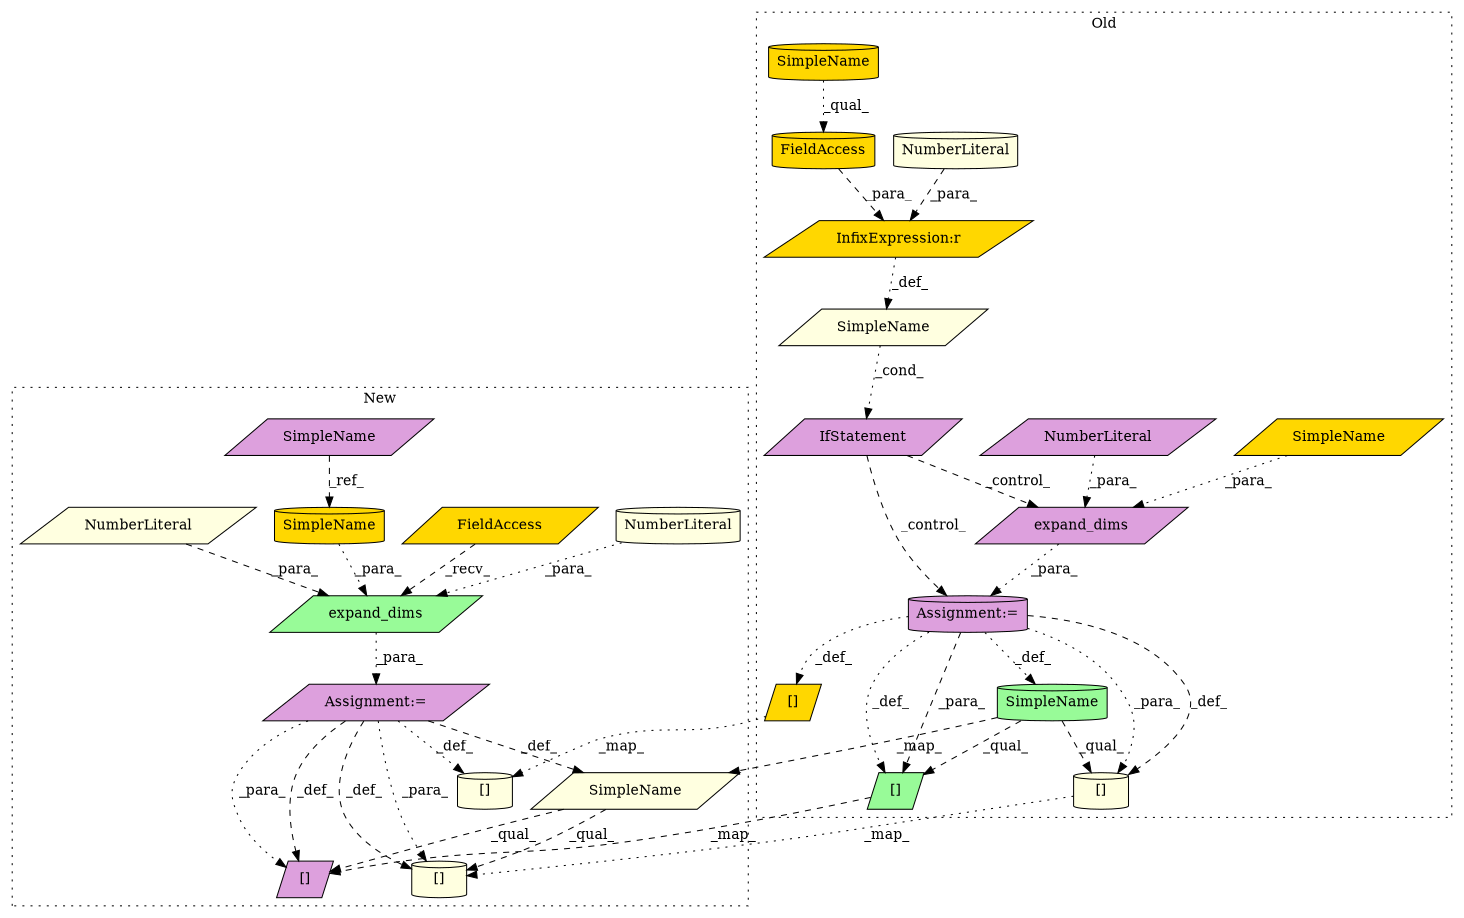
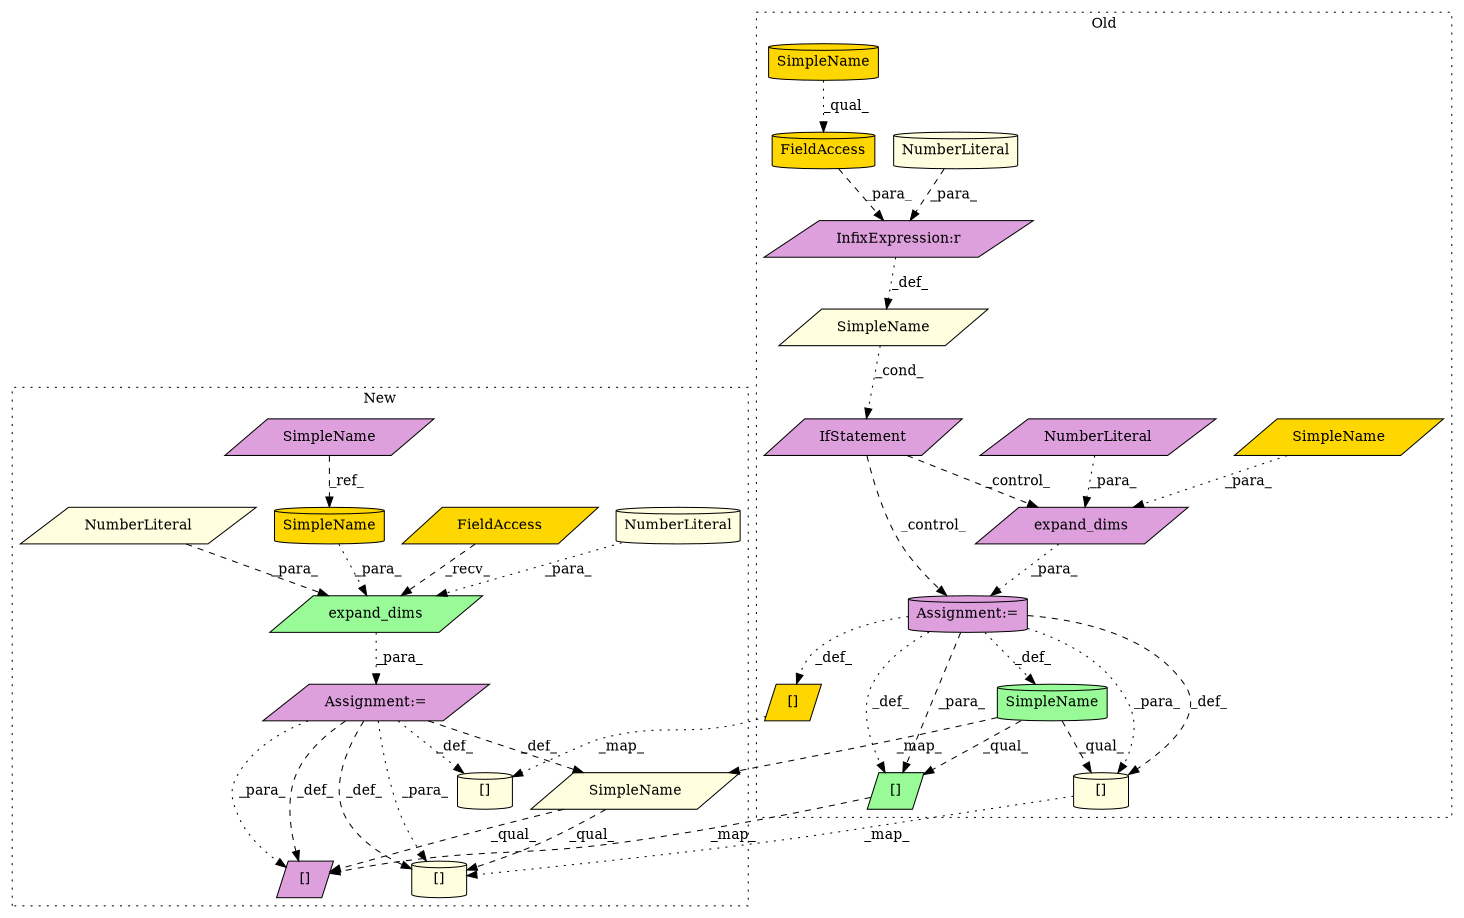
(899, 239) -> (899, 239)
